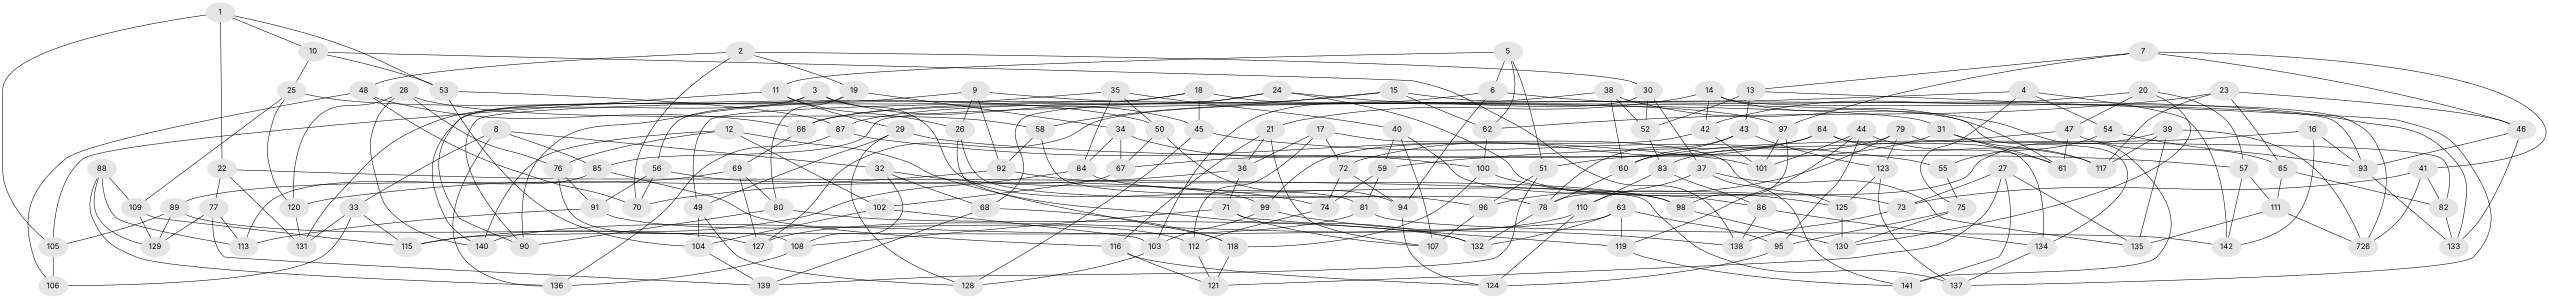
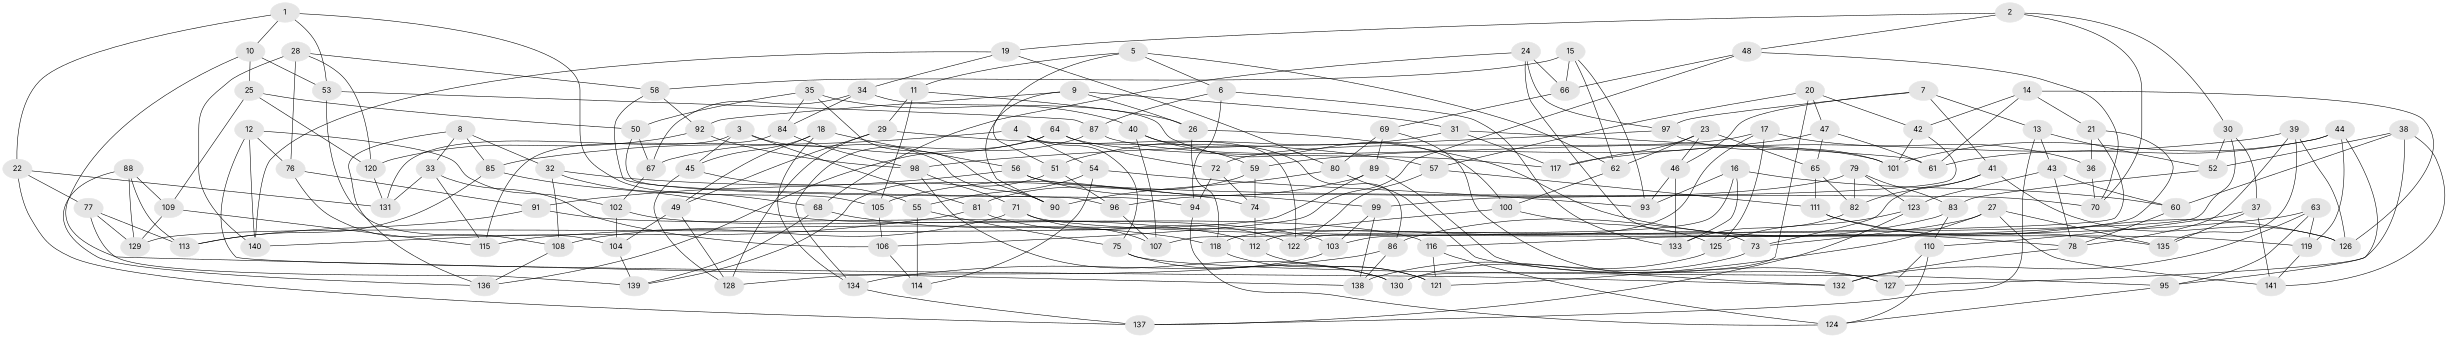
(1234, 188) -> (970, 189)
(2411, 209) -> (1728, 221)
(2227, 247) -> (1294, 247)
(2363, 247) -> (2346, 247)
none -> (917, 286)
